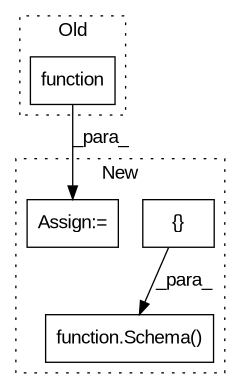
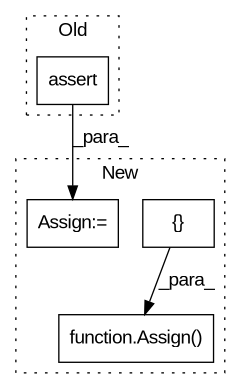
(73, 81) -> (73, 81)
(130, 338) -> (136, 338)
